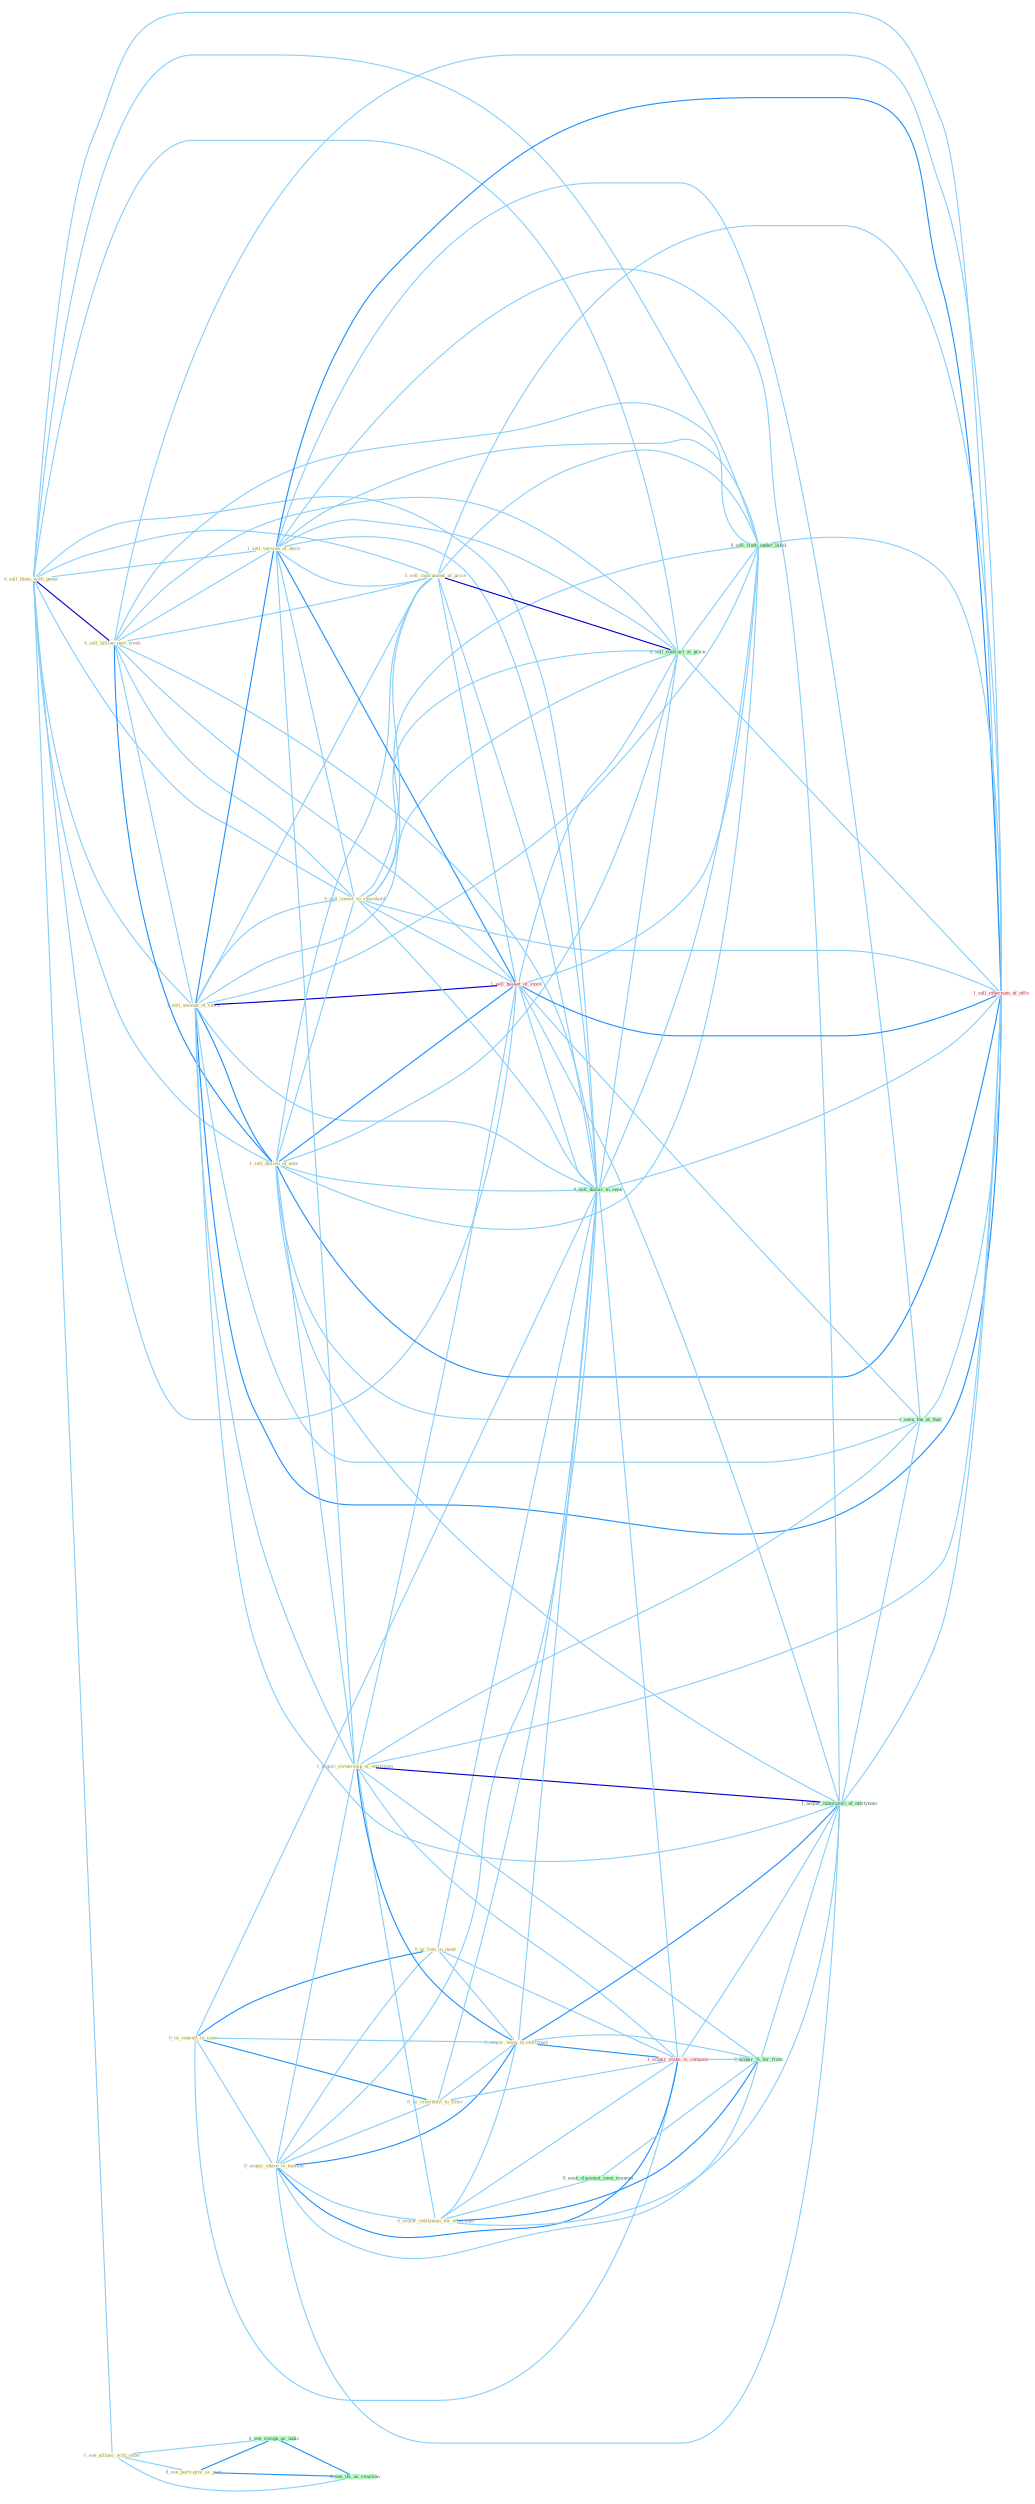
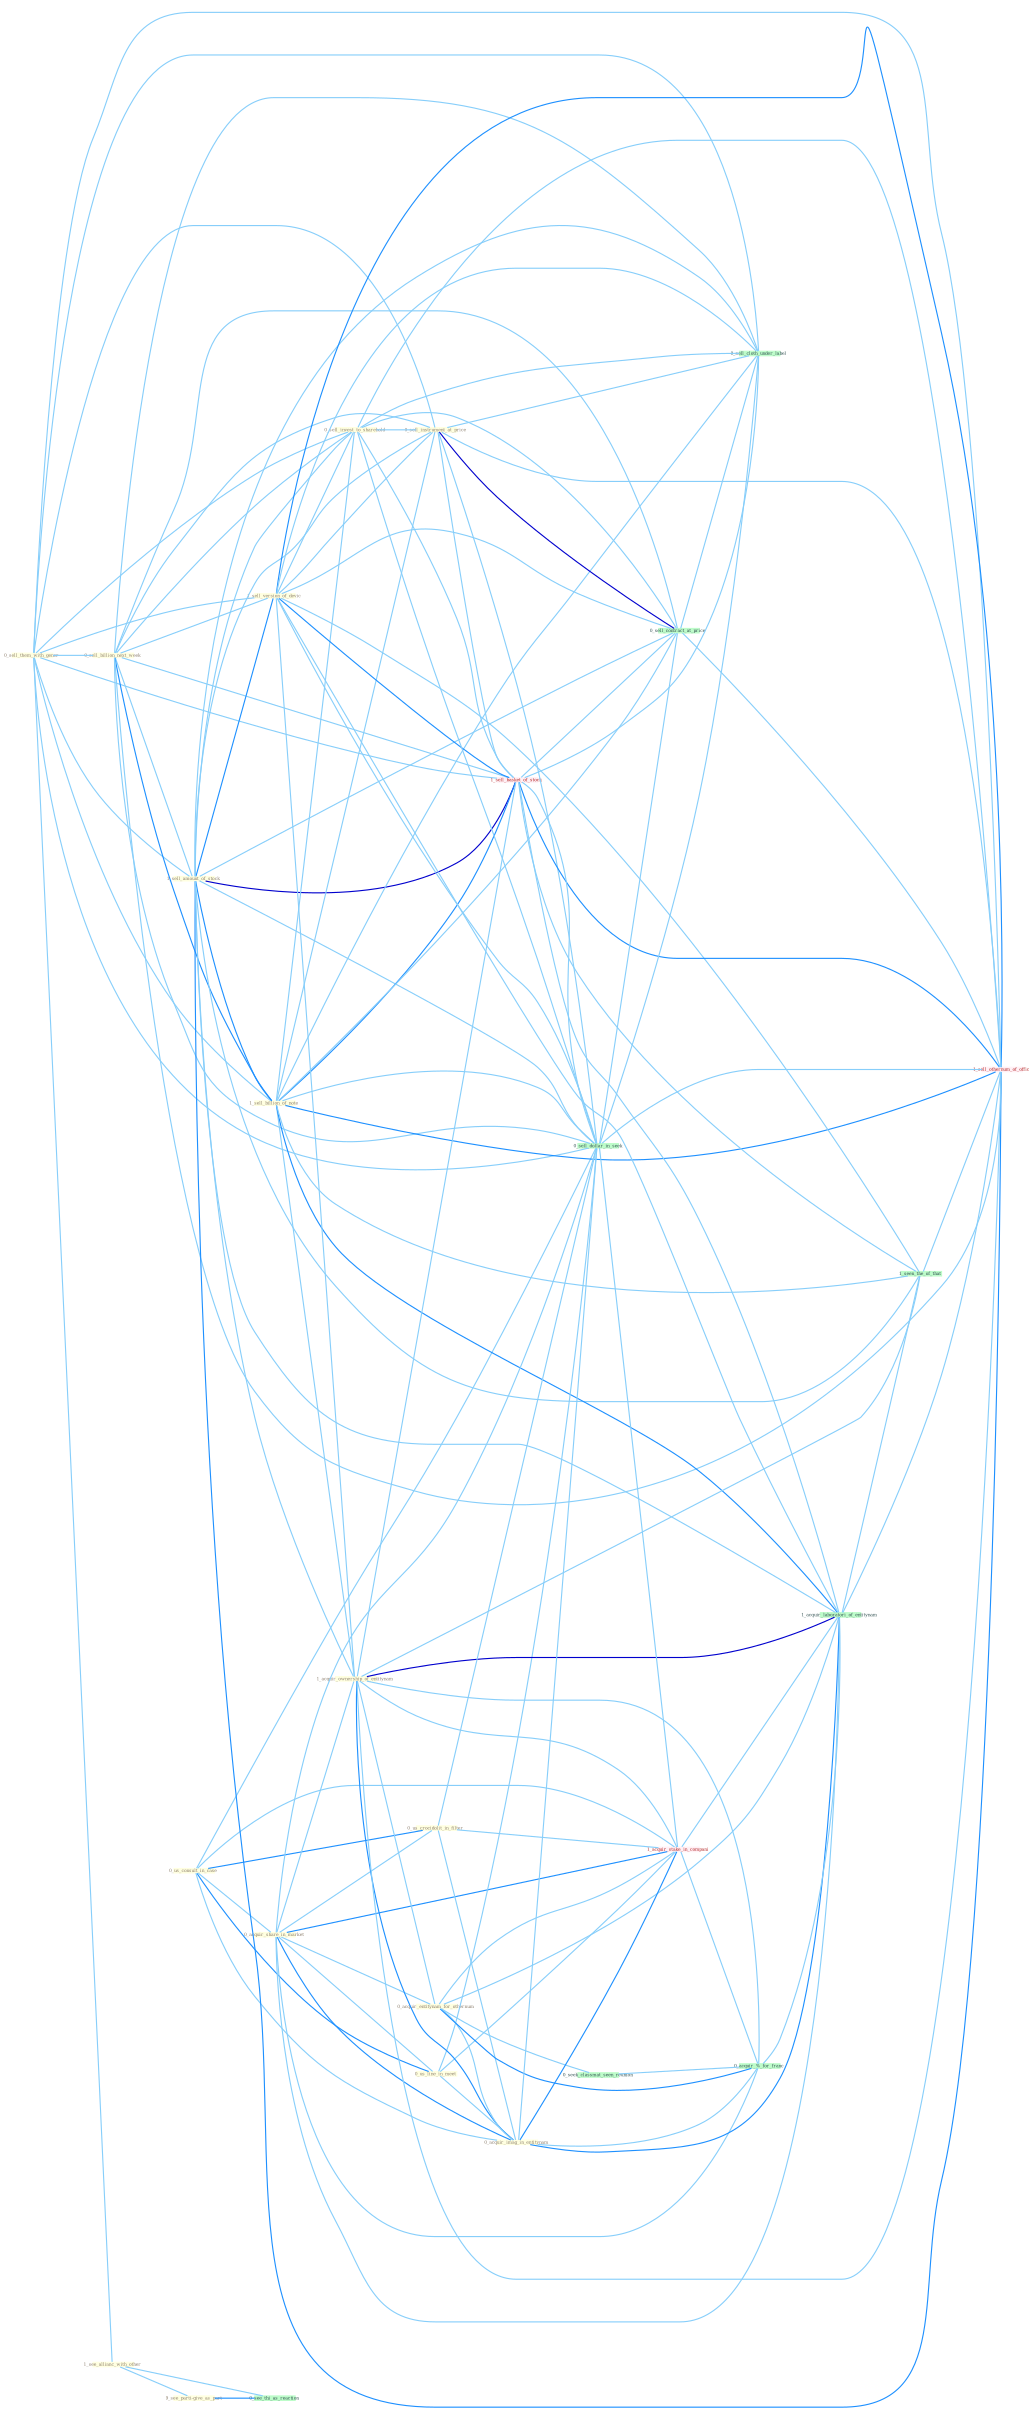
(359, 141) -> none
(73, 611) -> (73, 655)
(977, 659) -> none
(470, 1550) -> (533, 1375)
(275, 2439) -> none
